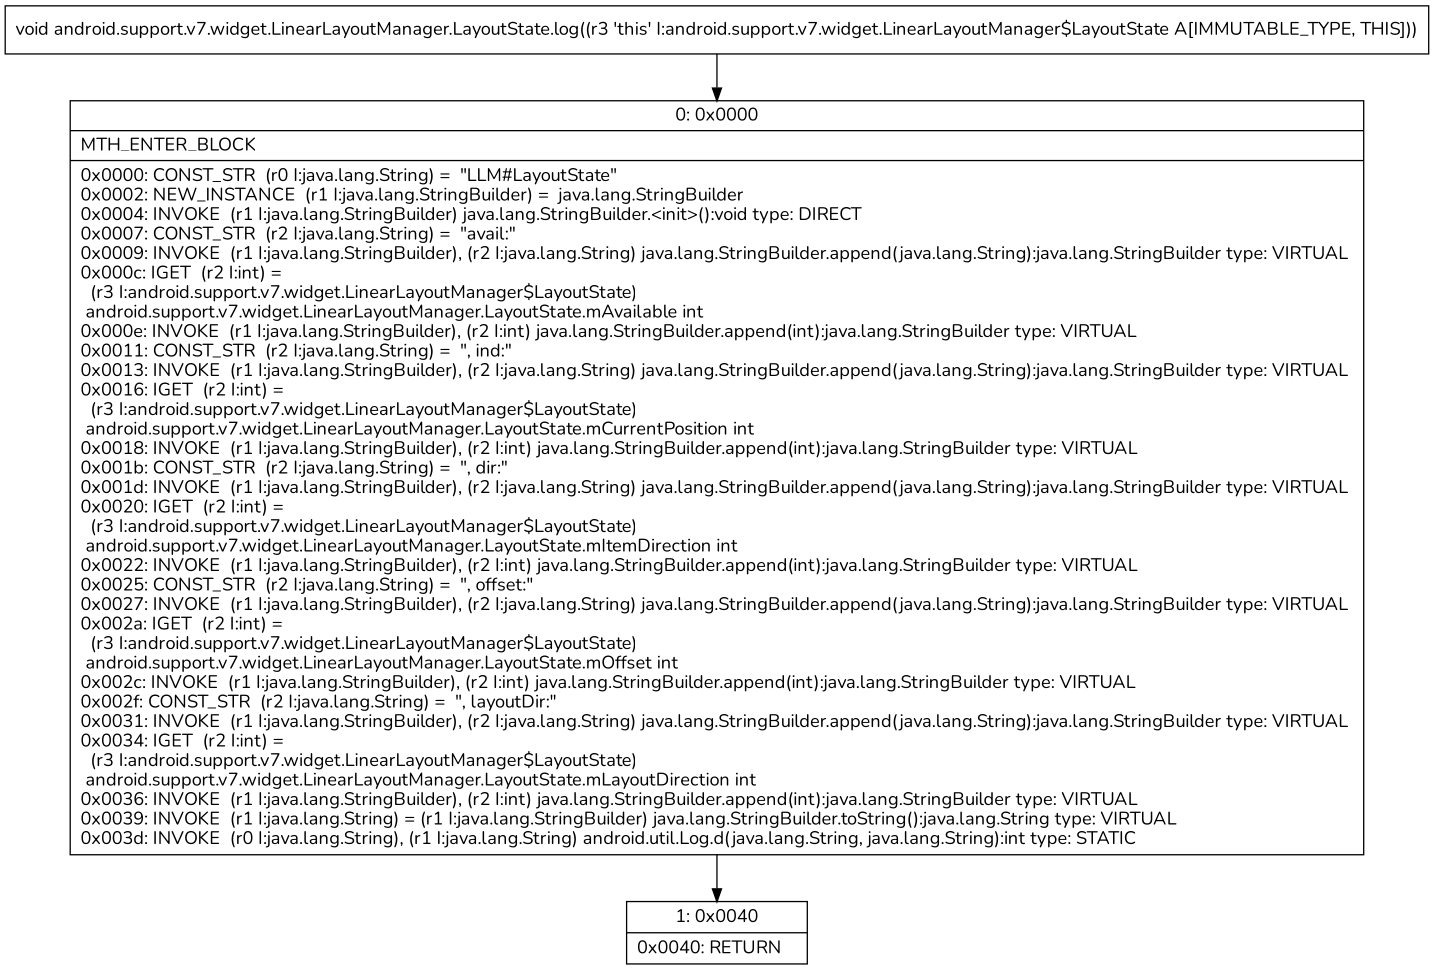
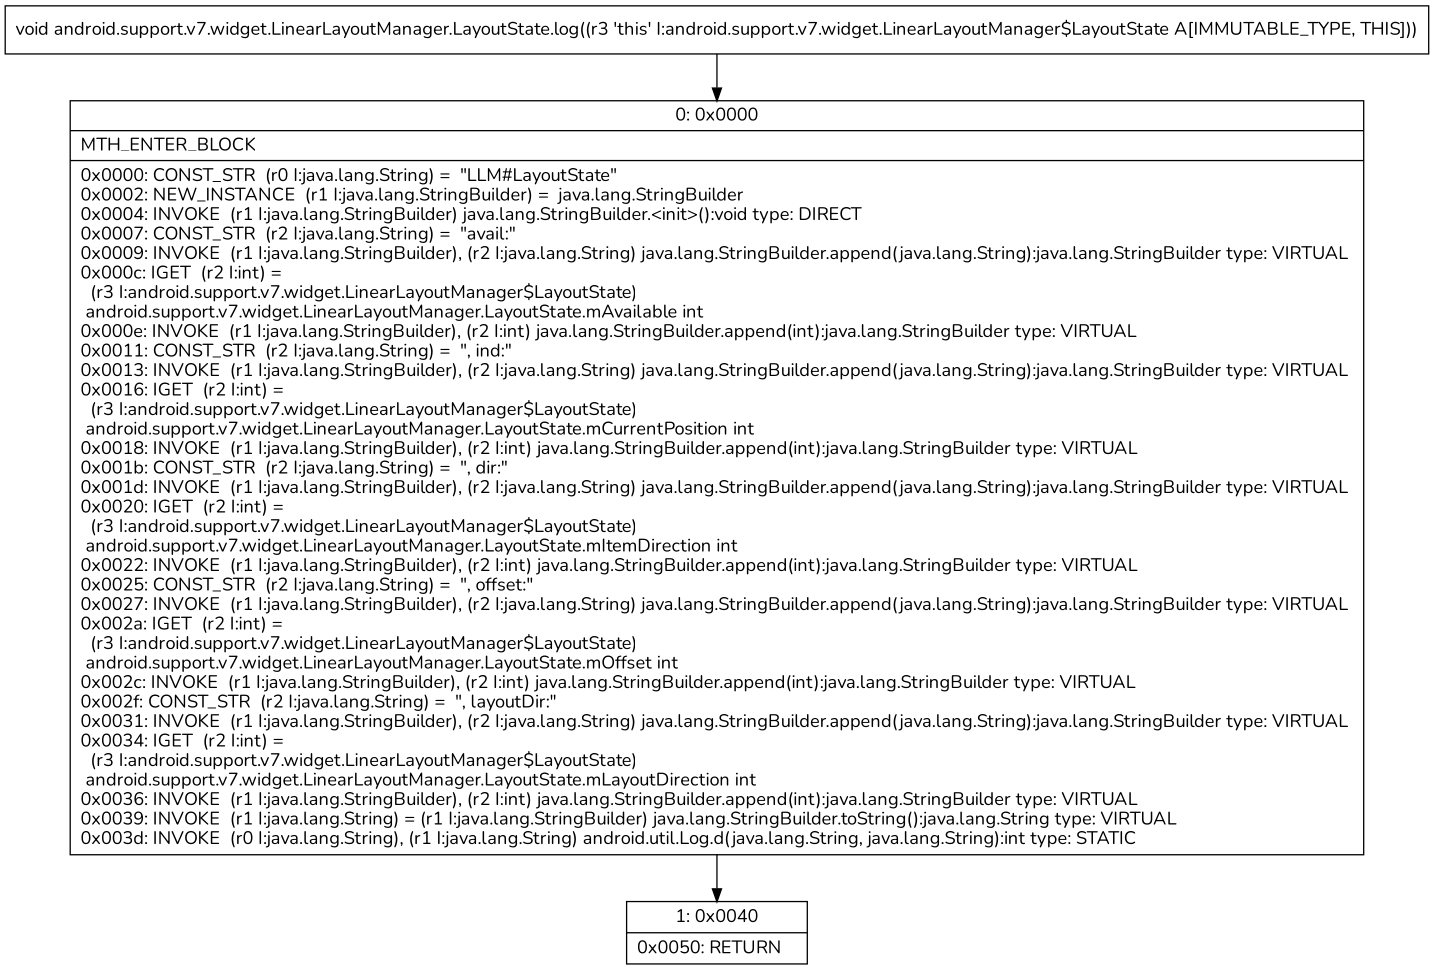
(717, 948) -> (717, 948)
